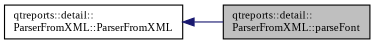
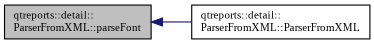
(209, 22) -> (177, 22)
